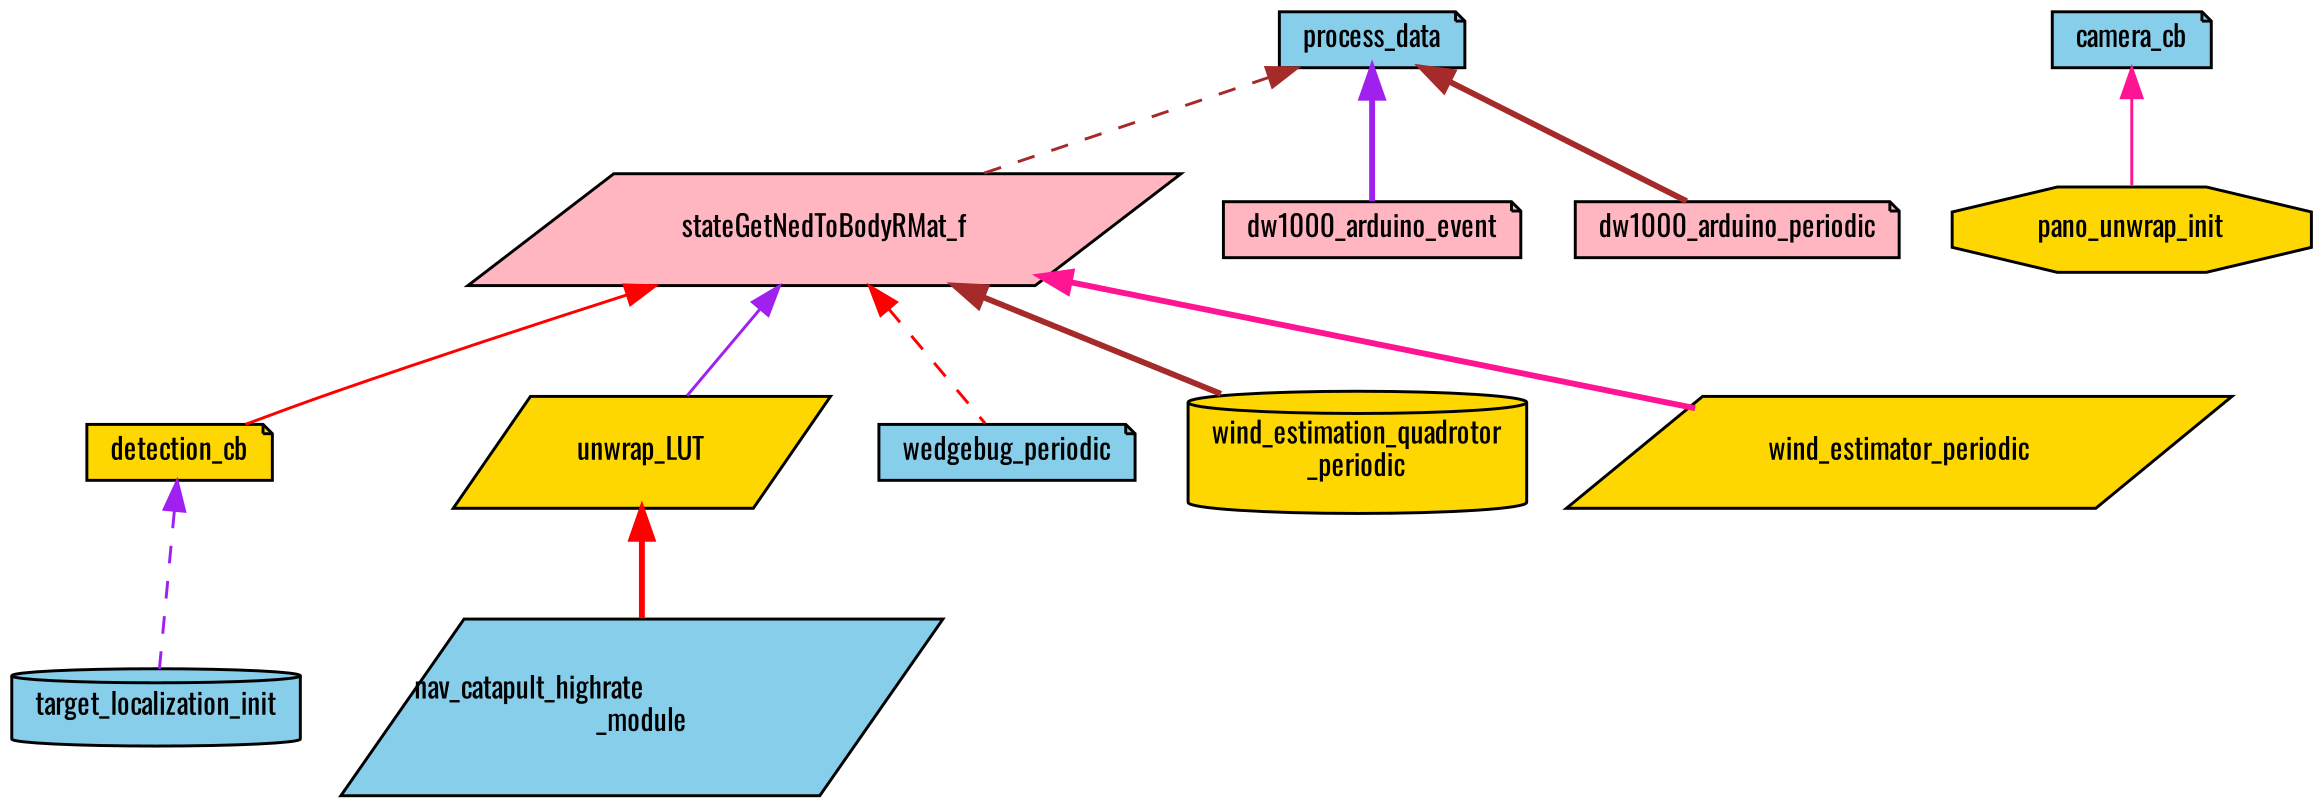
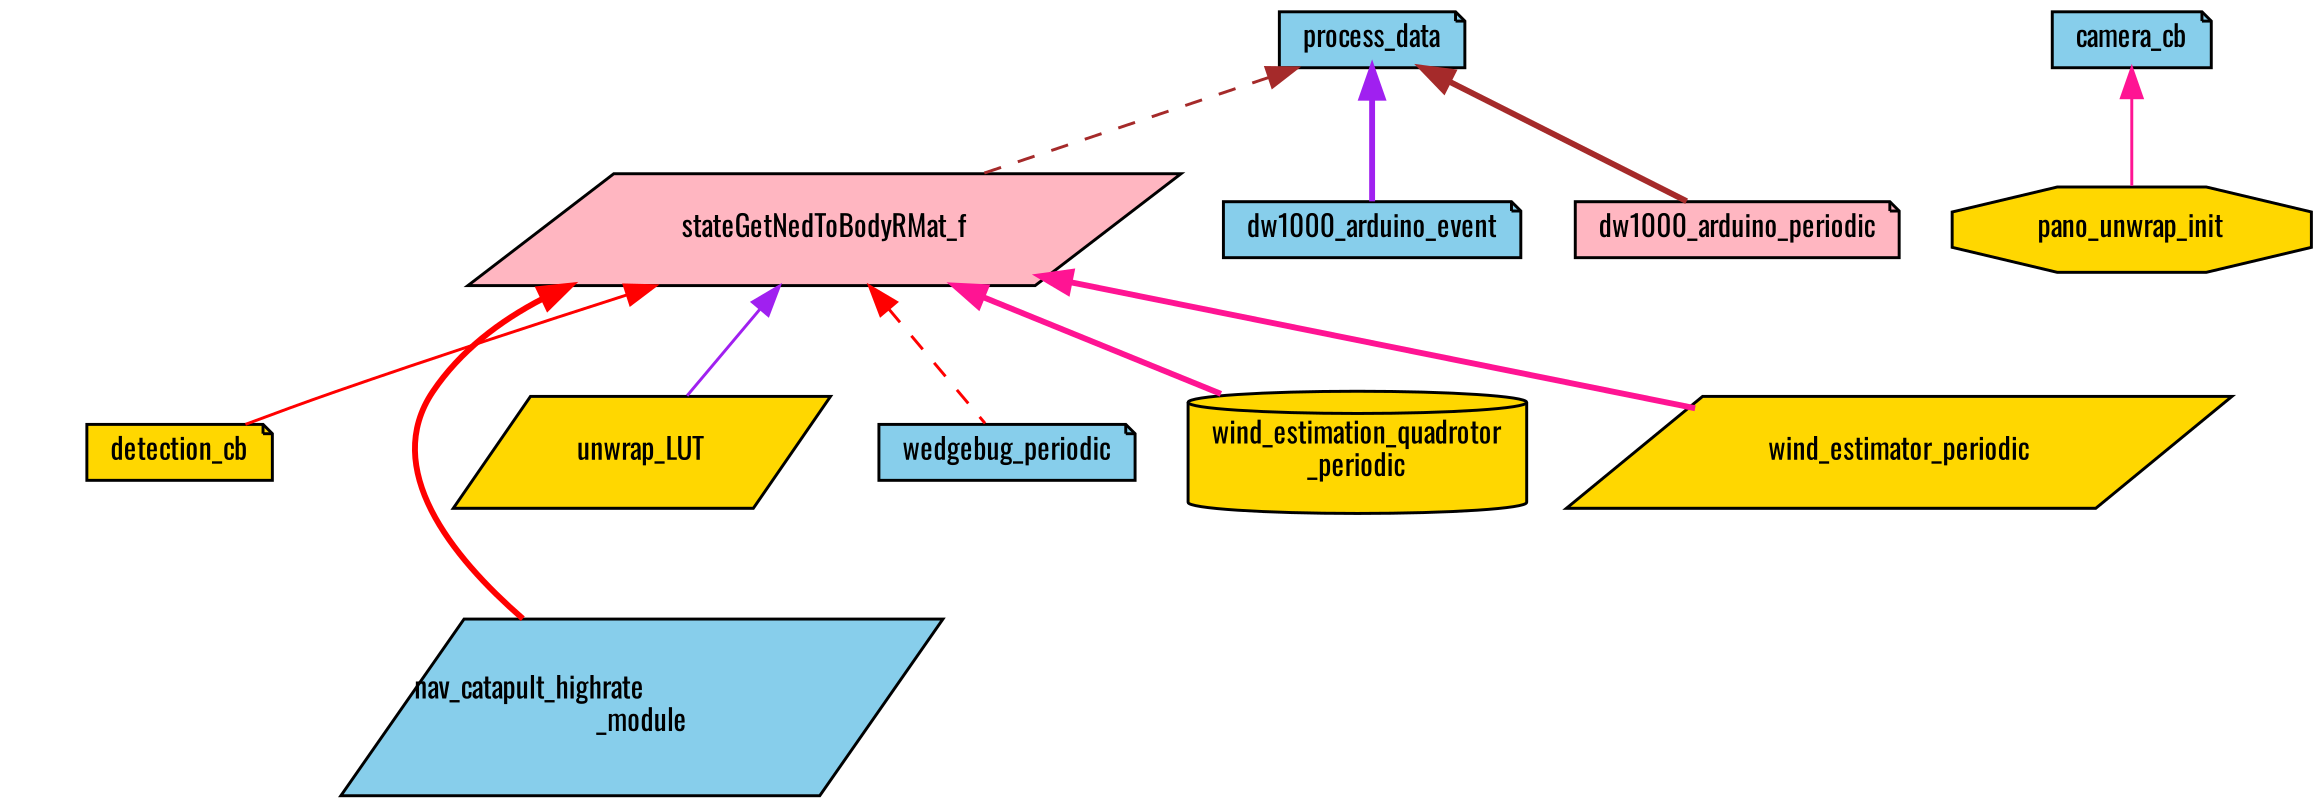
(1372, 230) -> (1372, 230)
(1102, 346) -> (1102, 346)
(642, 579) -> (415, 449)
(156, 707) -> none
